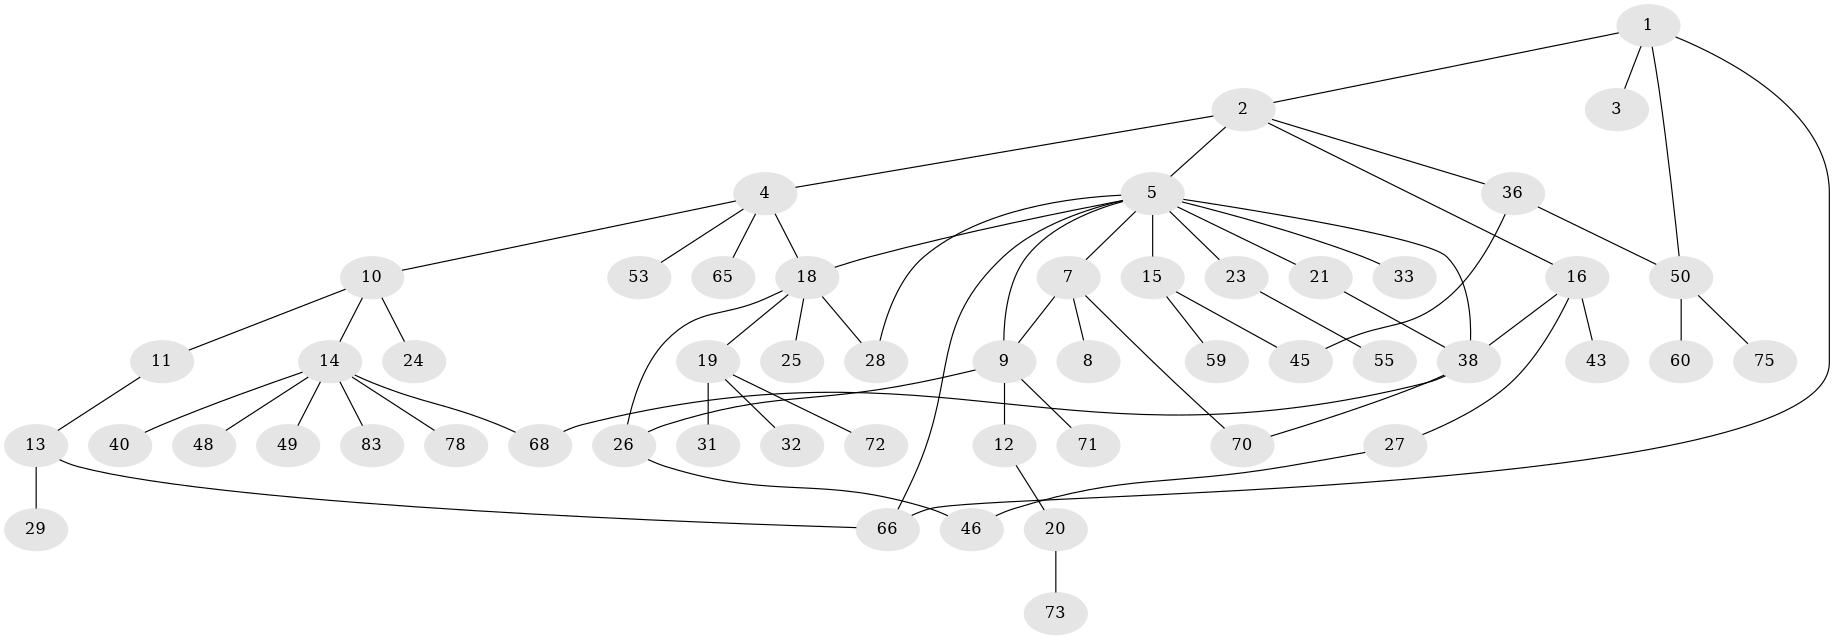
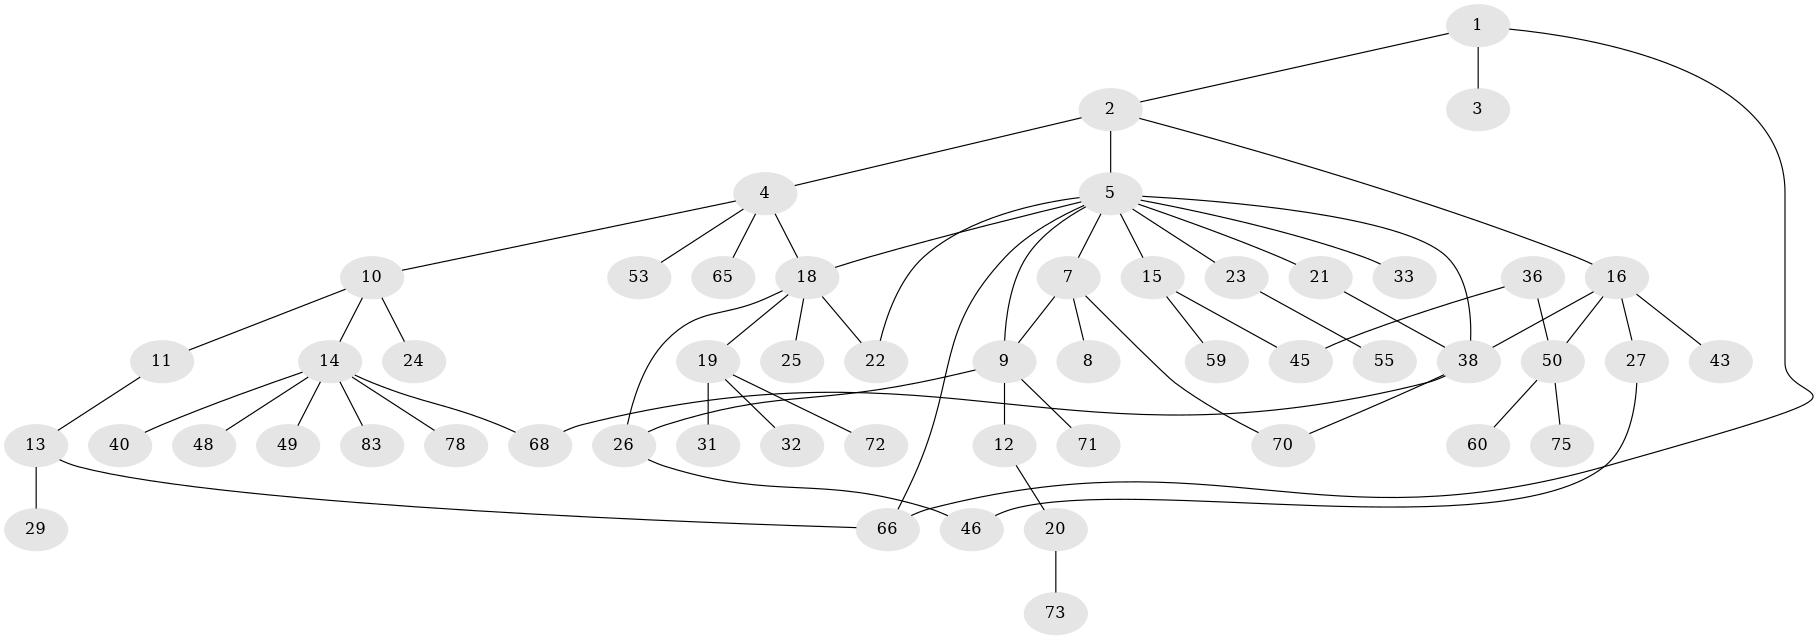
(1667, 151) -> (1585, 320)
(1378, 152) -> none
(876, 362) -> (876, 362)
